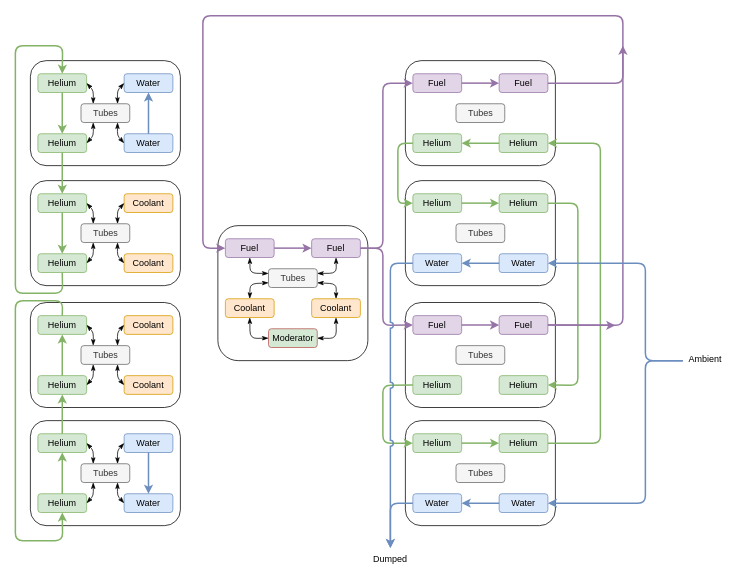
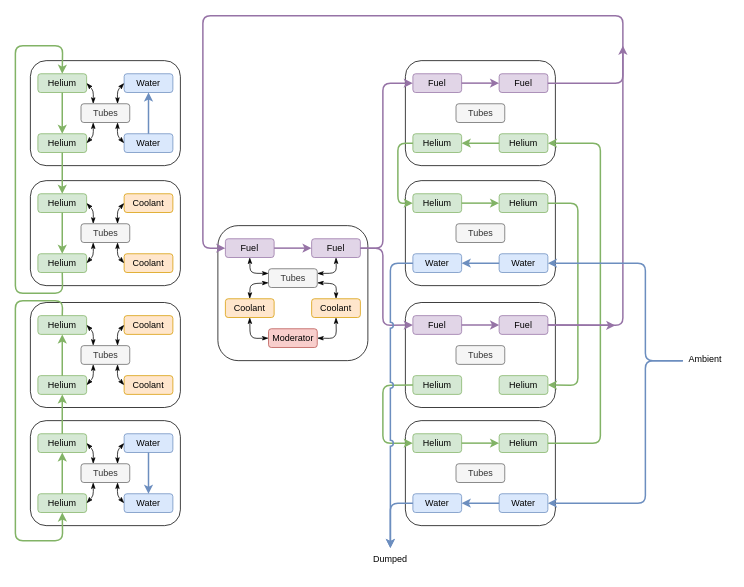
(293, 338) -> (293, 338)
